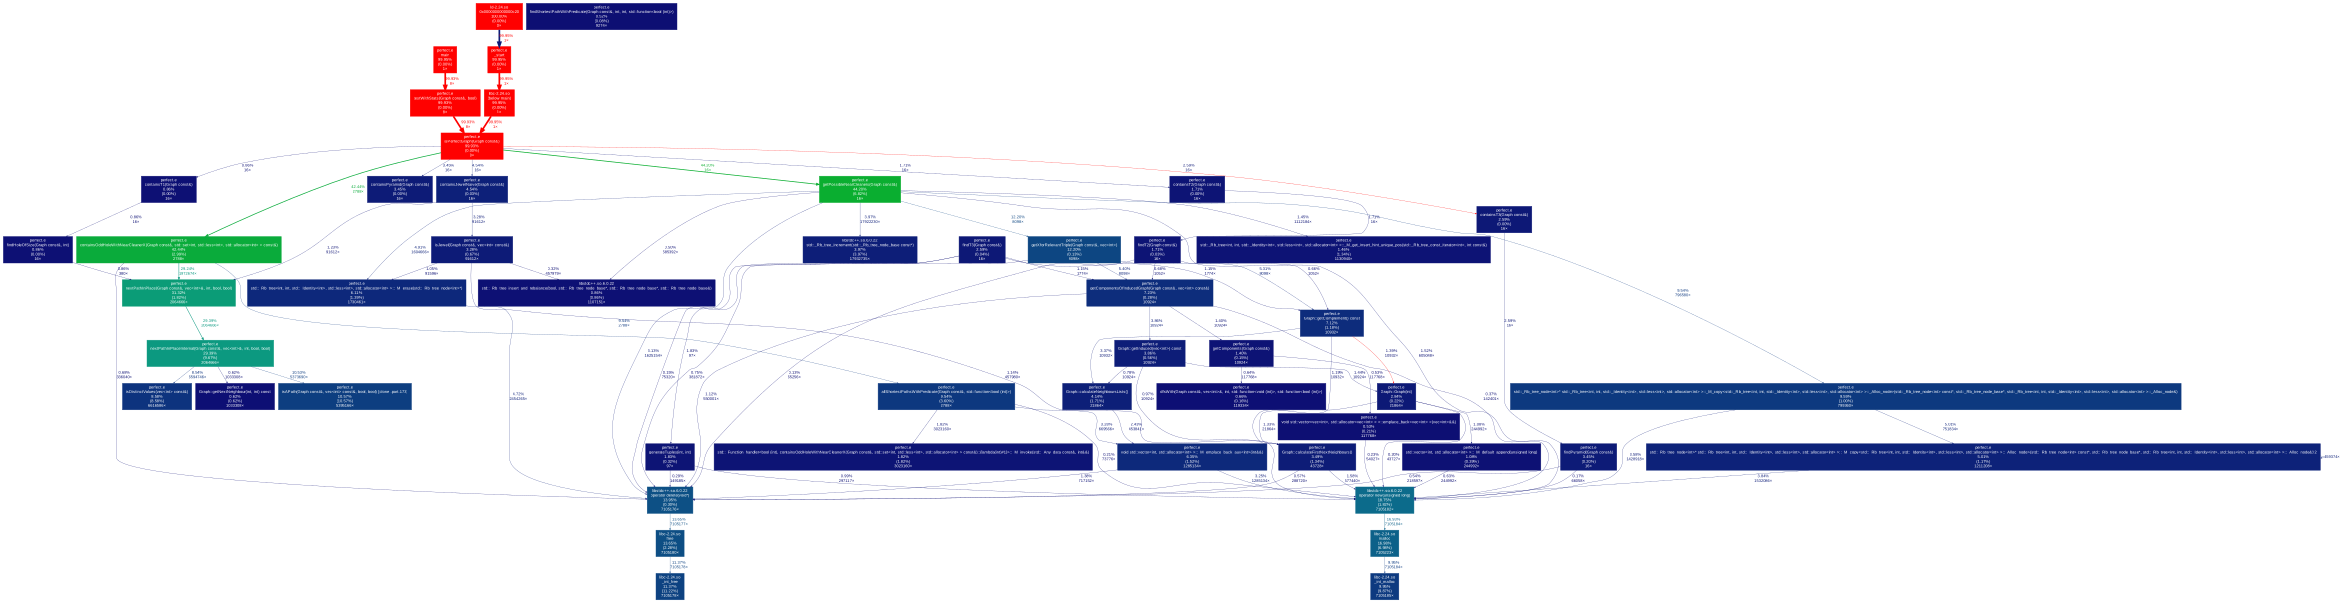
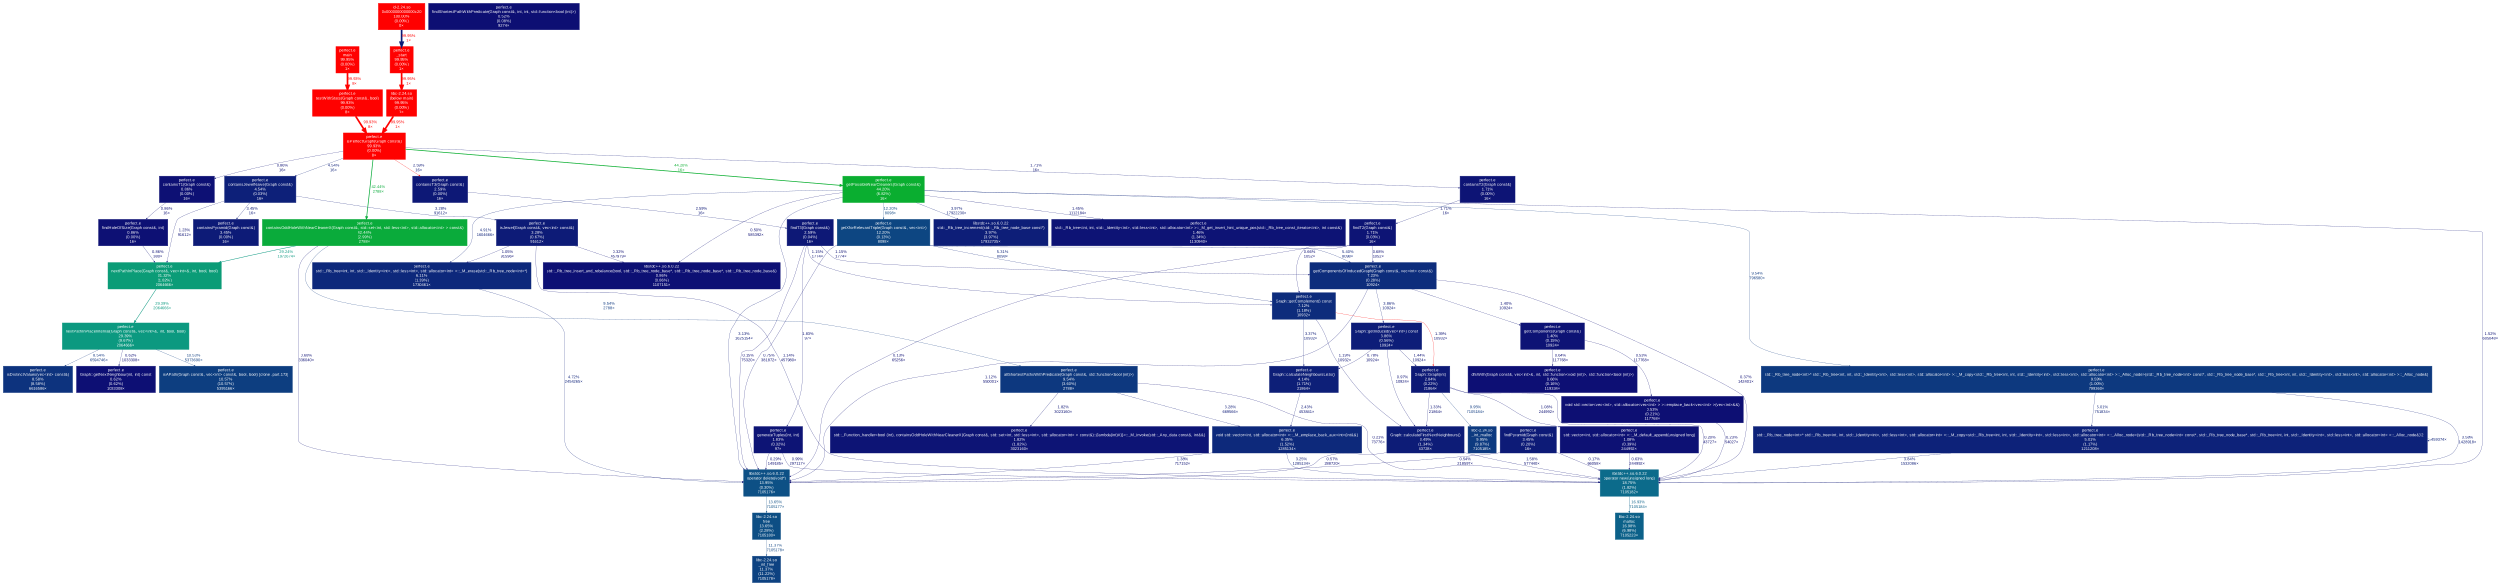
(437, 167) -> (244, 210)
(1504, 353) -> (627, 208)
(1385, 564) -> (1456, 409)
